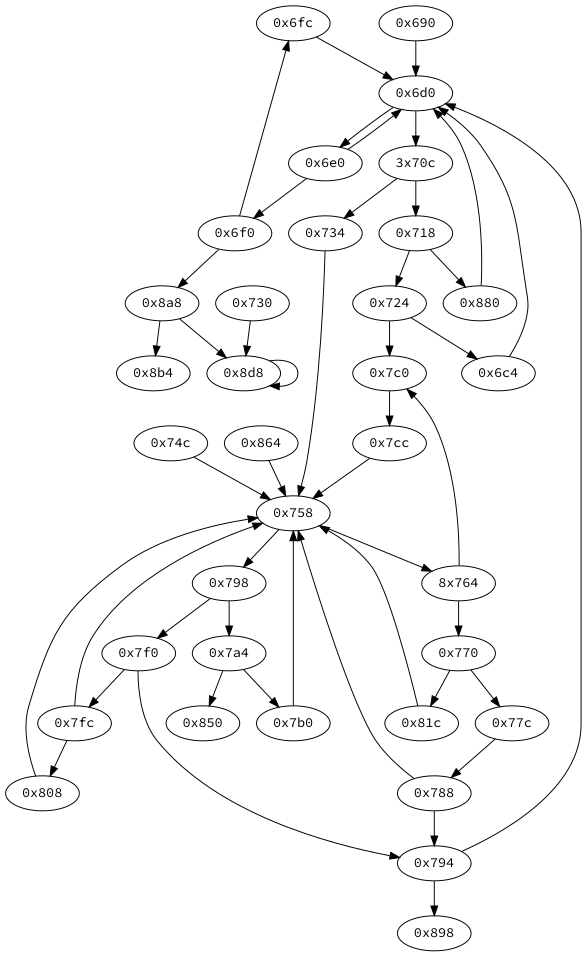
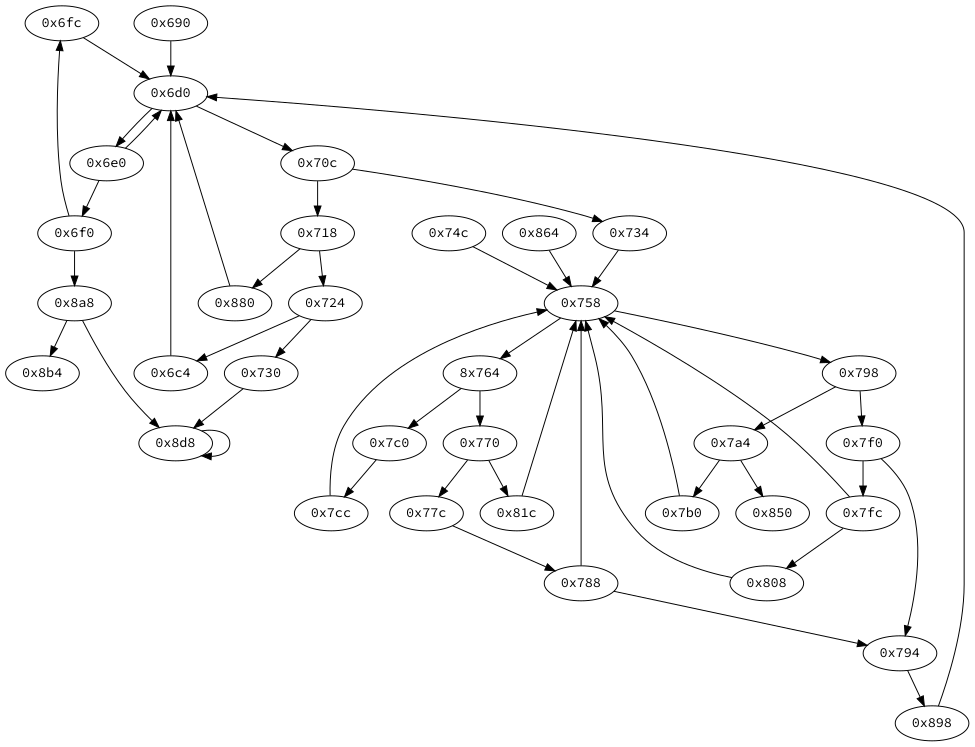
(416, 163) -> (318, 163)
(390, 334) -> (297, 335)
(581, 476) -> (835, 173)
